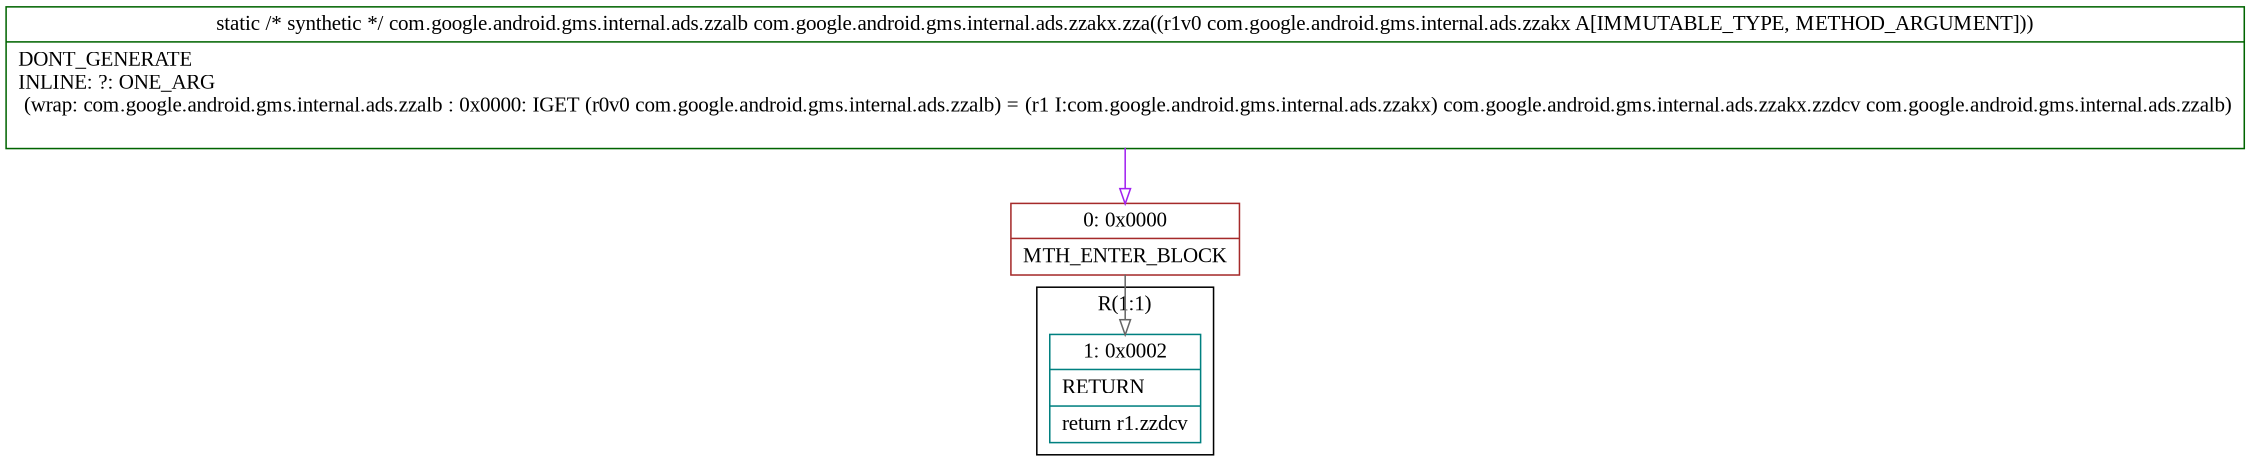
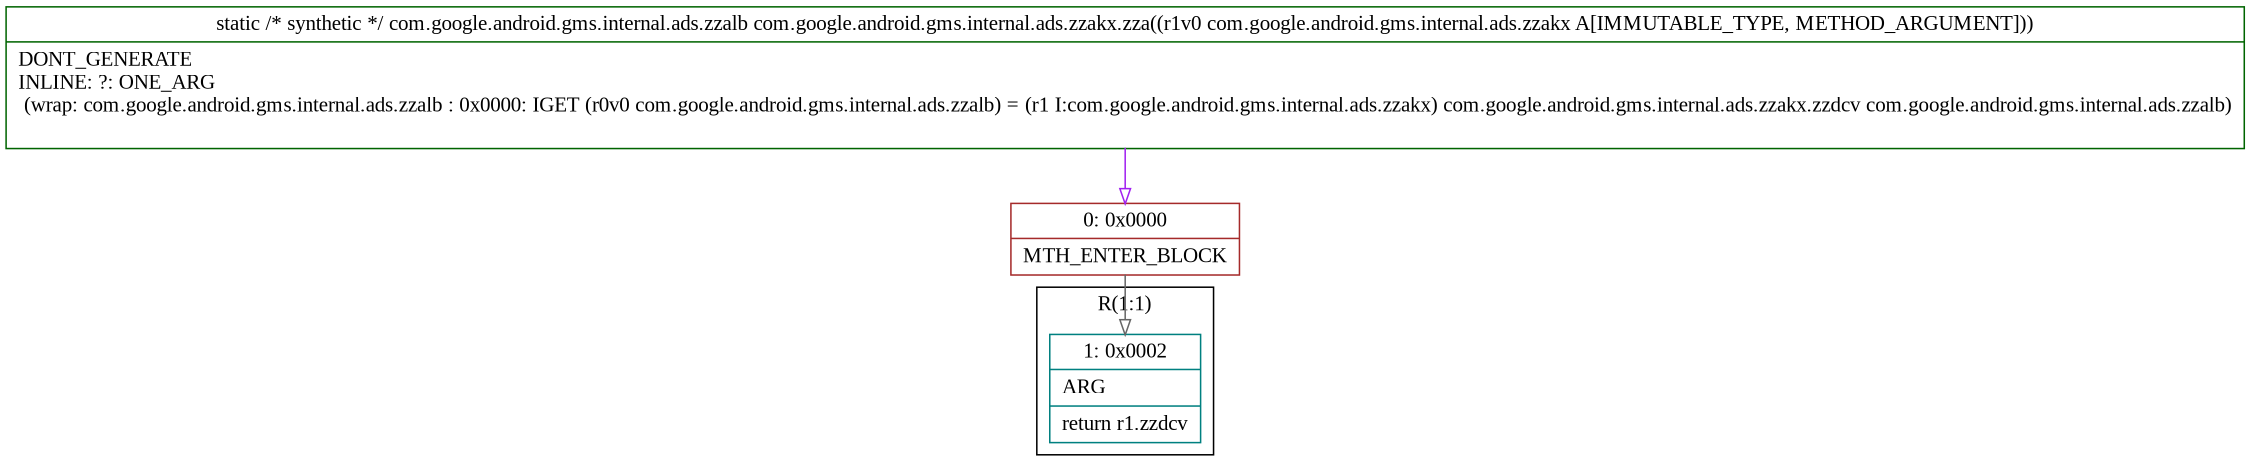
(1104, 387) -> (1084, 387)
